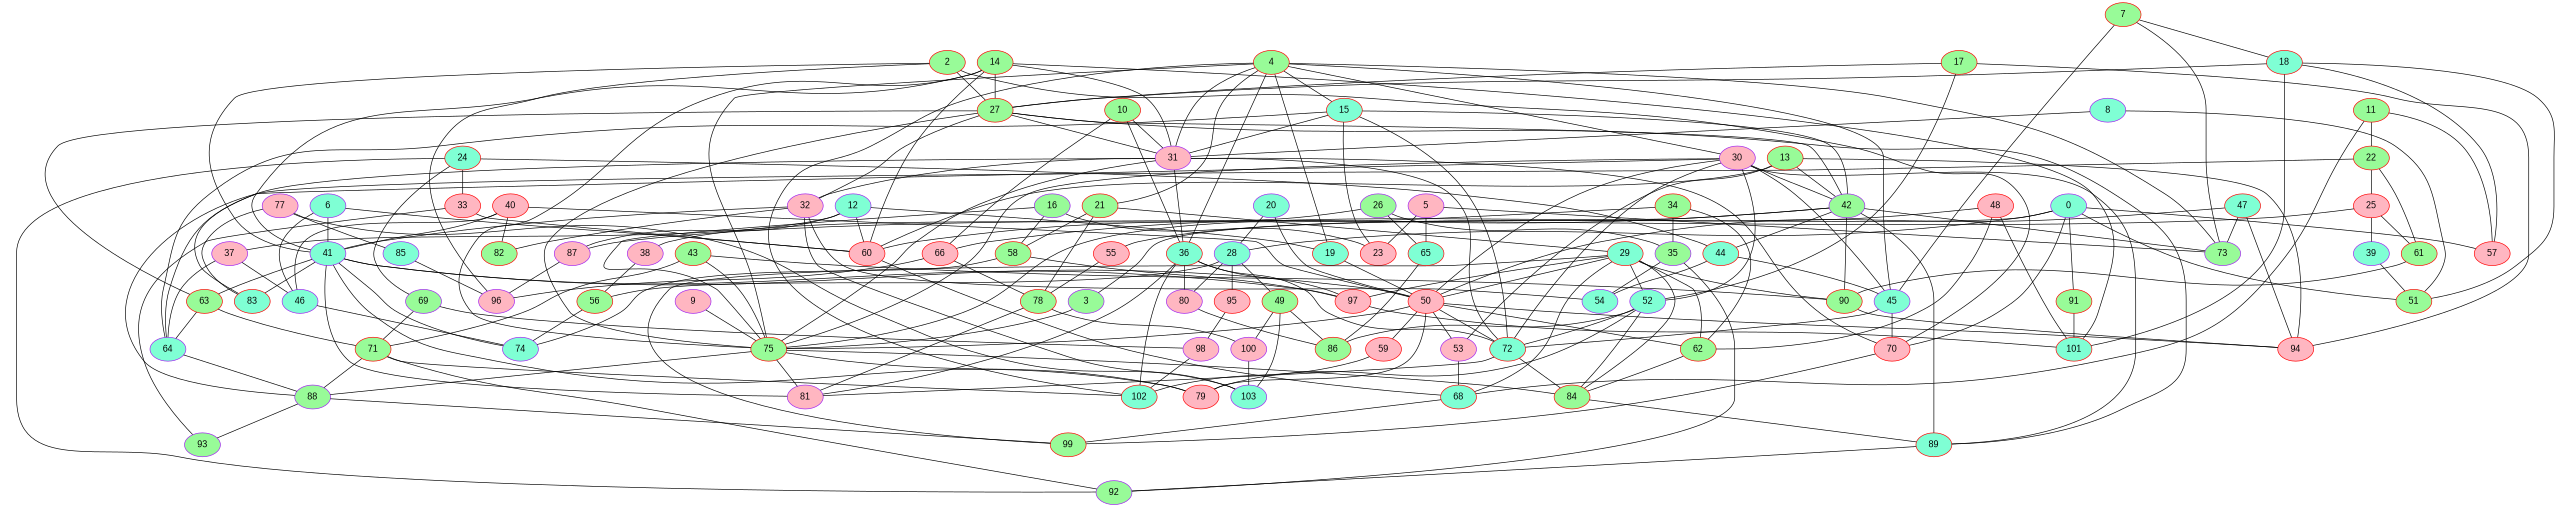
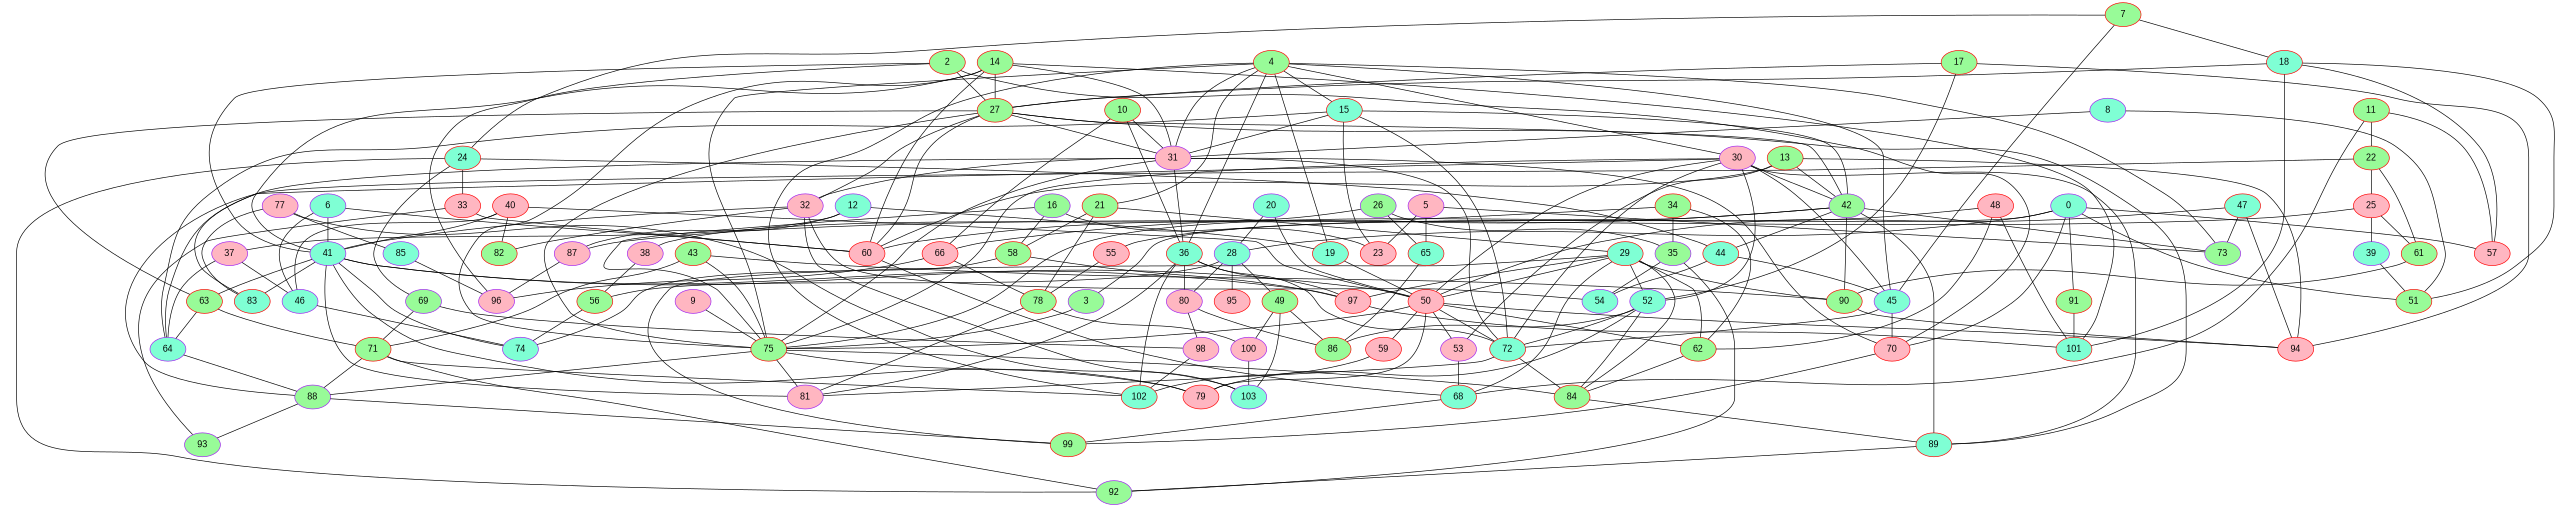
(2206, 118) -> (1277, 30)
(860, 231) -> (913, 182)
(1217, 325) -> (1193, 325)
